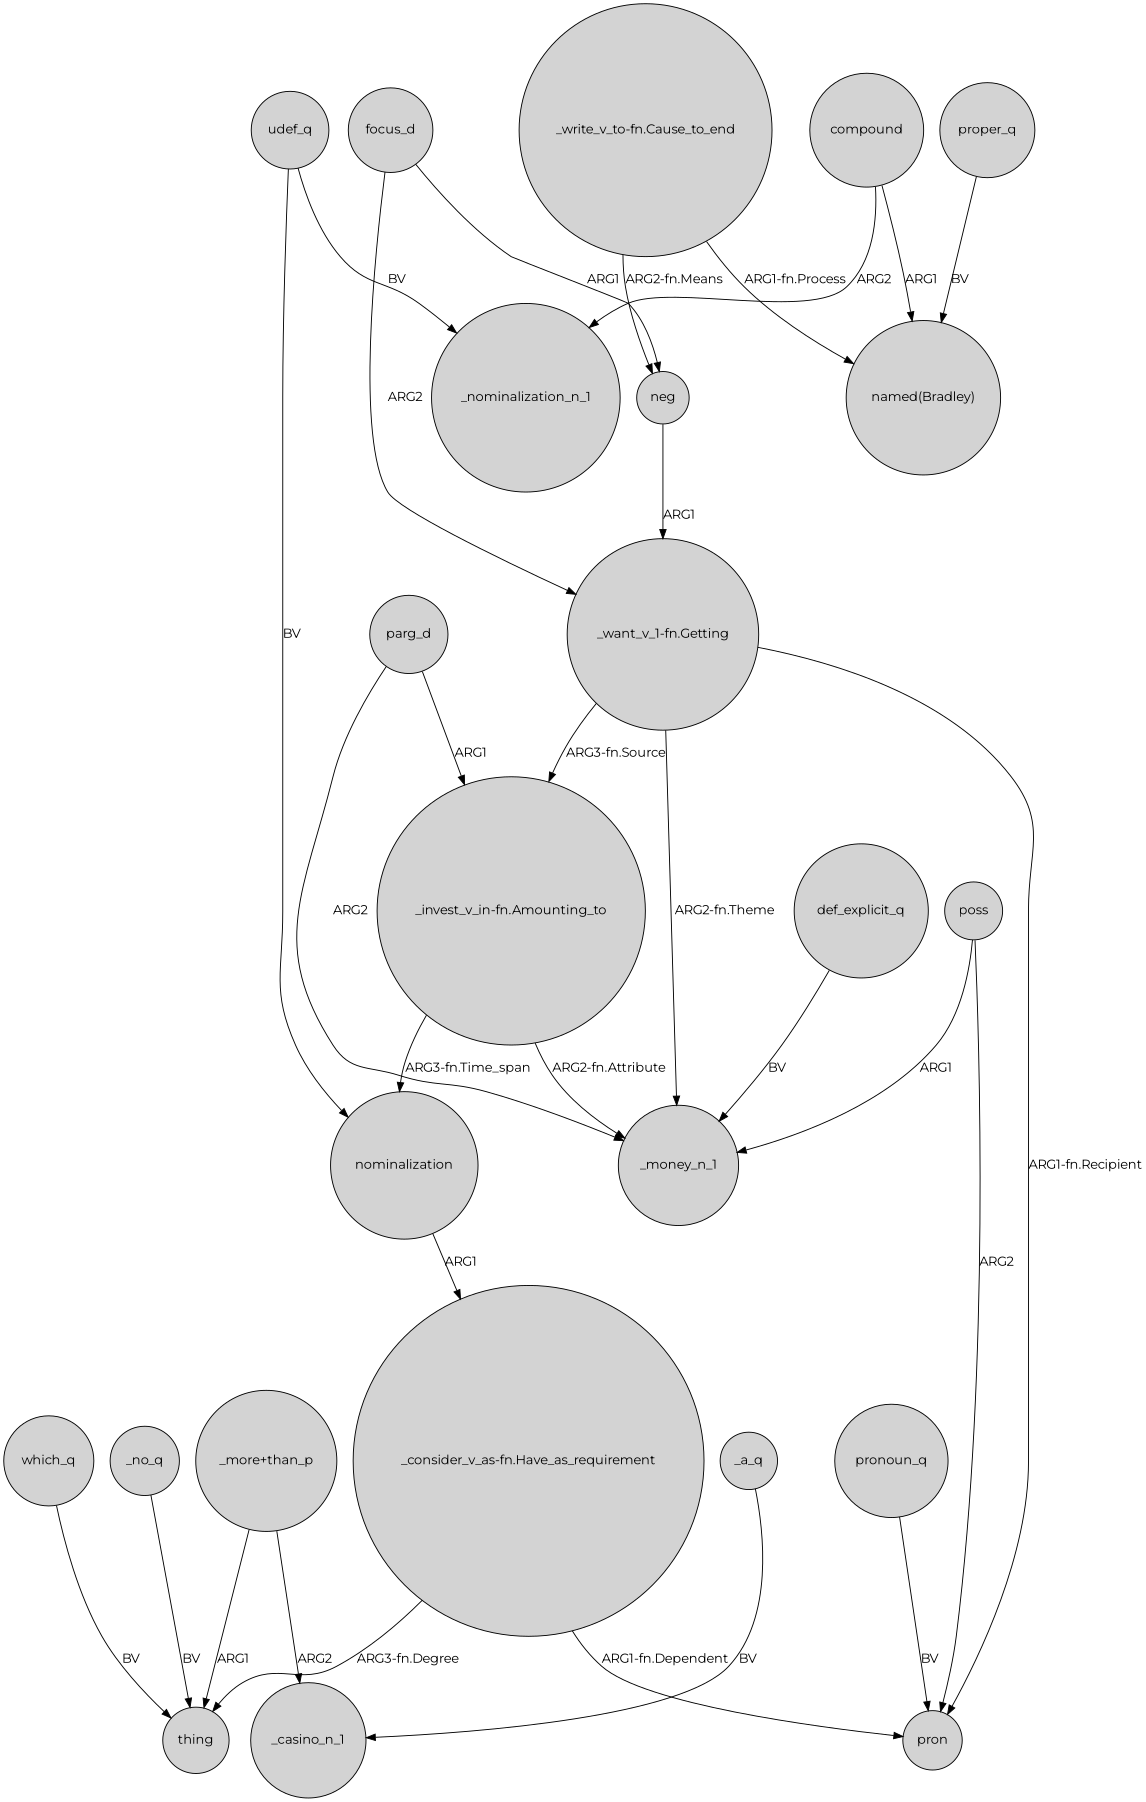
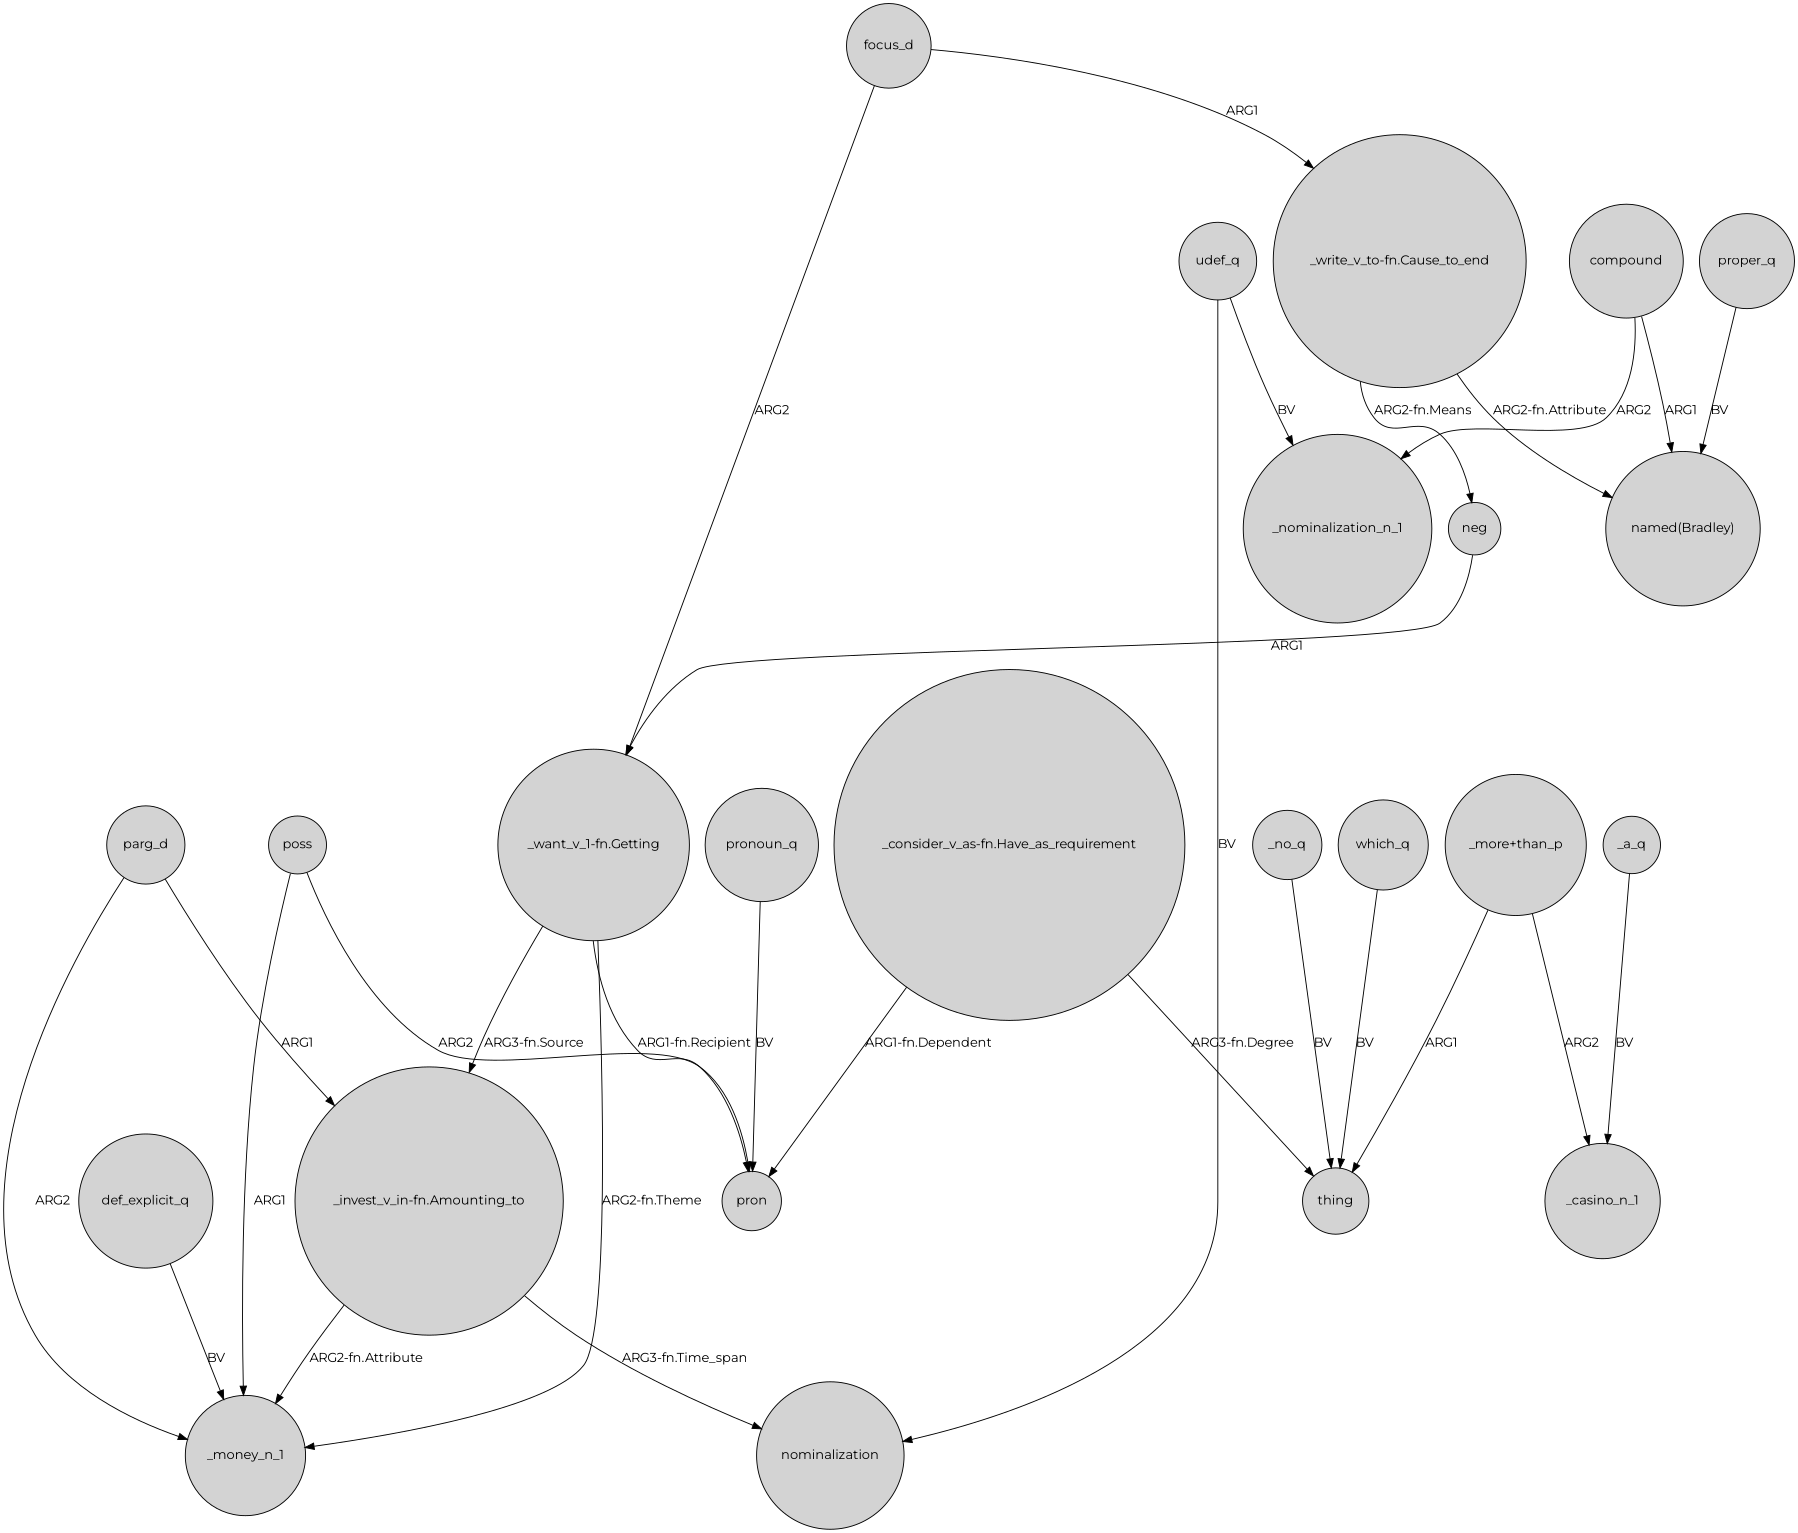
(539, 268) -> (1126, 83)
(795, 280) -> (1550, 411)
(445, 1262) -> none
